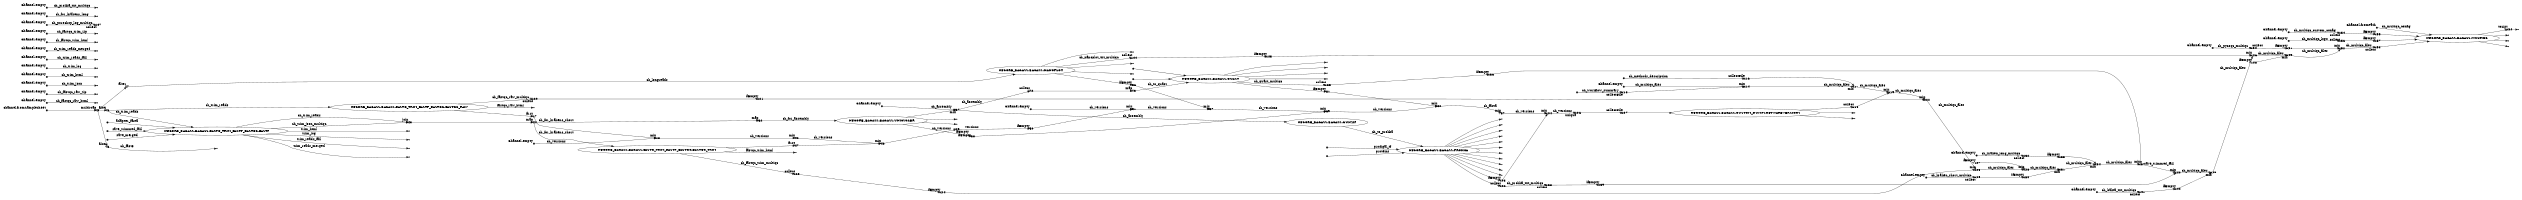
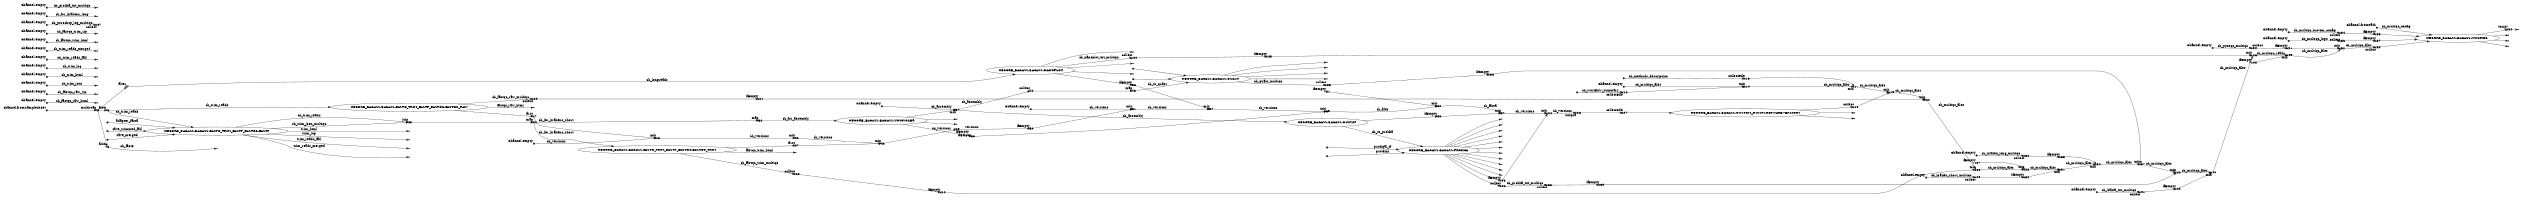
(2271, 54) -> (2271, 54)
(1278, 88) -> none
(1383, 110) -> (1383, 110)
none -> (1438, 117)
(2159, 164) -> (2159, 164)
